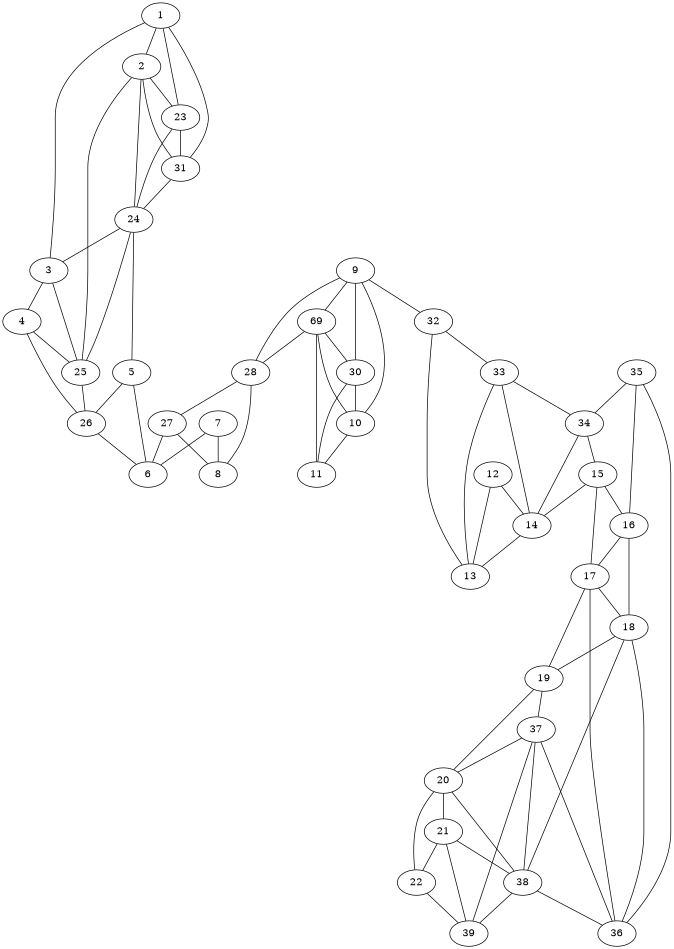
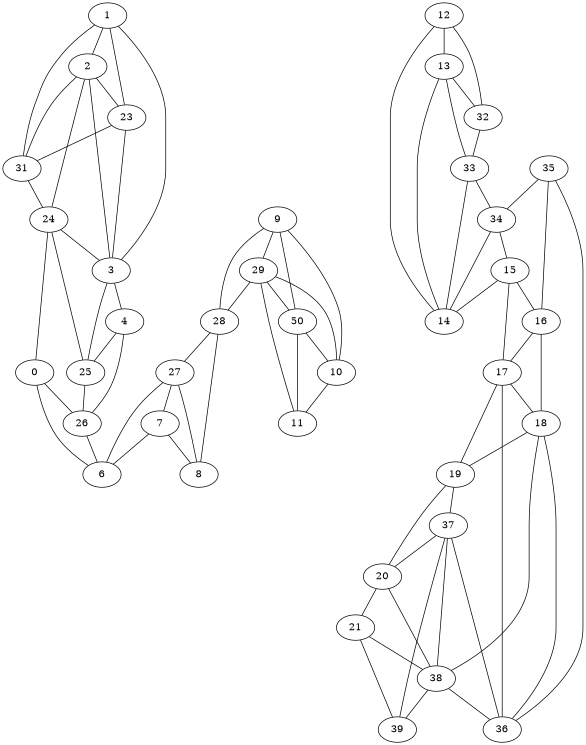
(150, 166) -> (119, 194)
(88, 213) -> (100, 168)
(395, 296) -> (473, 64)
(317, 322) -> (259, 271)
(132, 373) -> (35, 373)
(356, 373) -> (298, 322)
none -> (168, 398)
(416, 883) -> none
